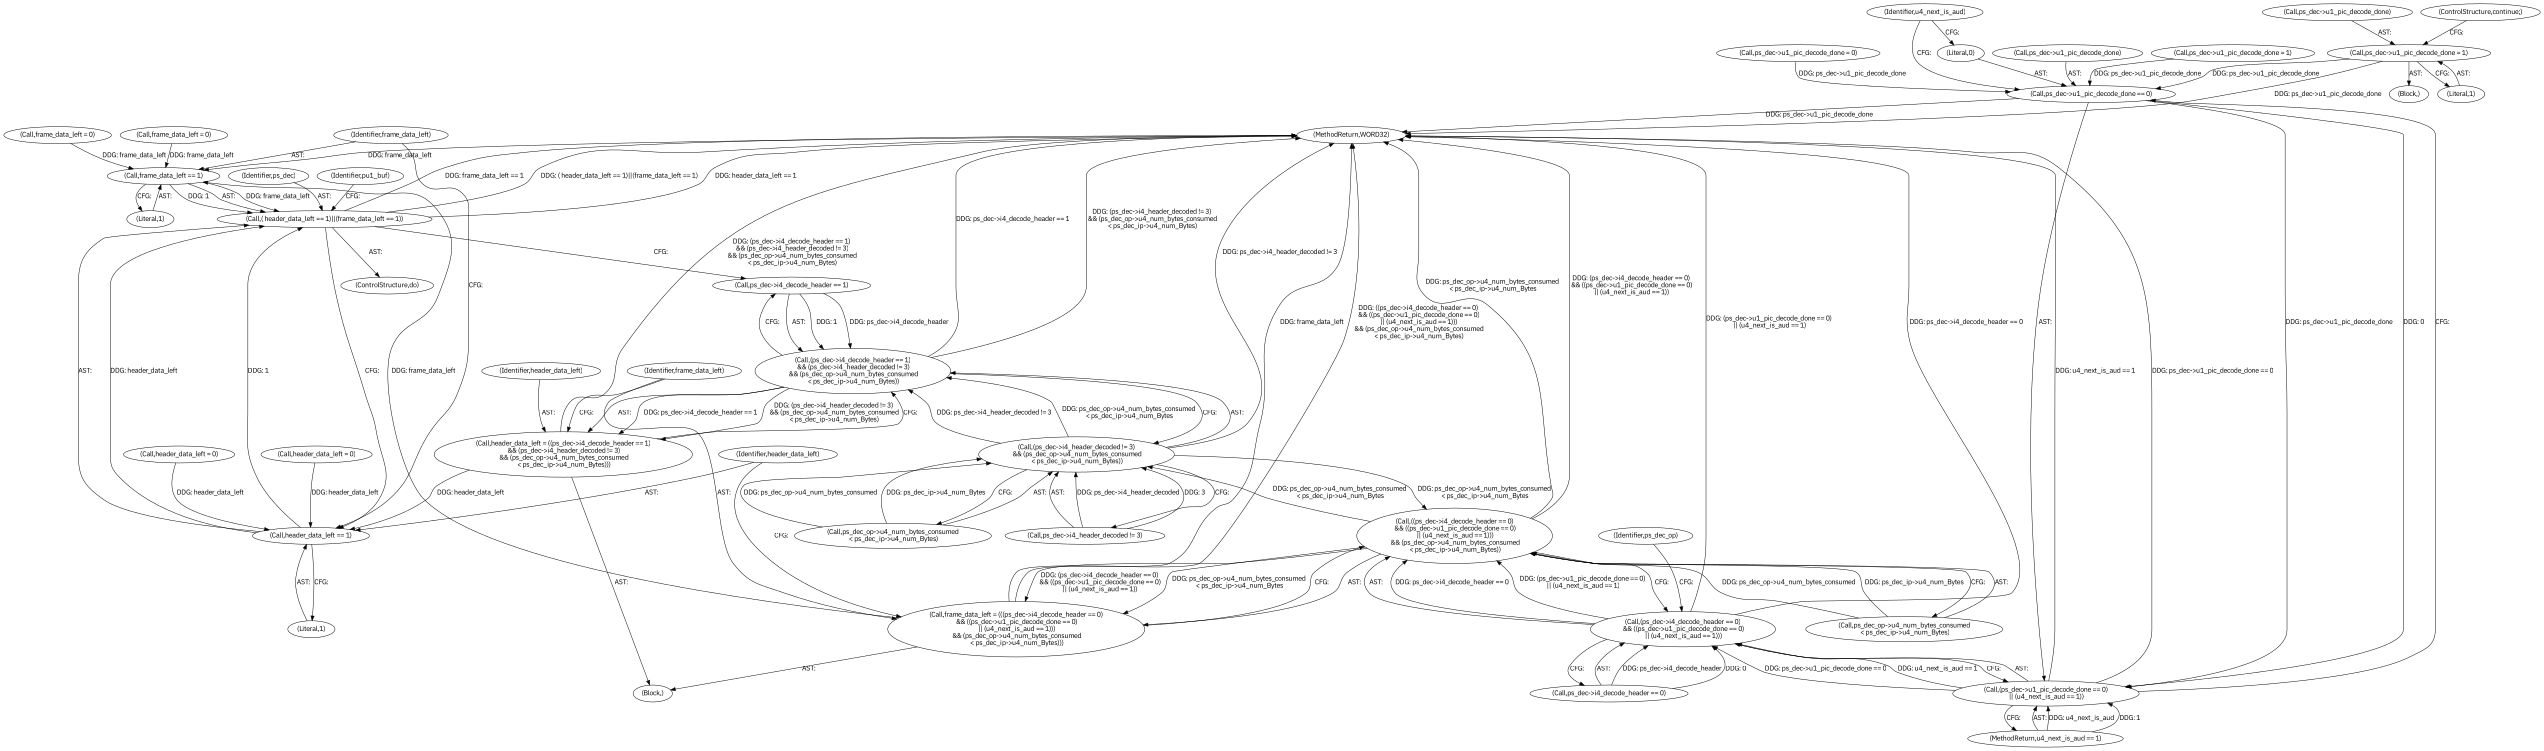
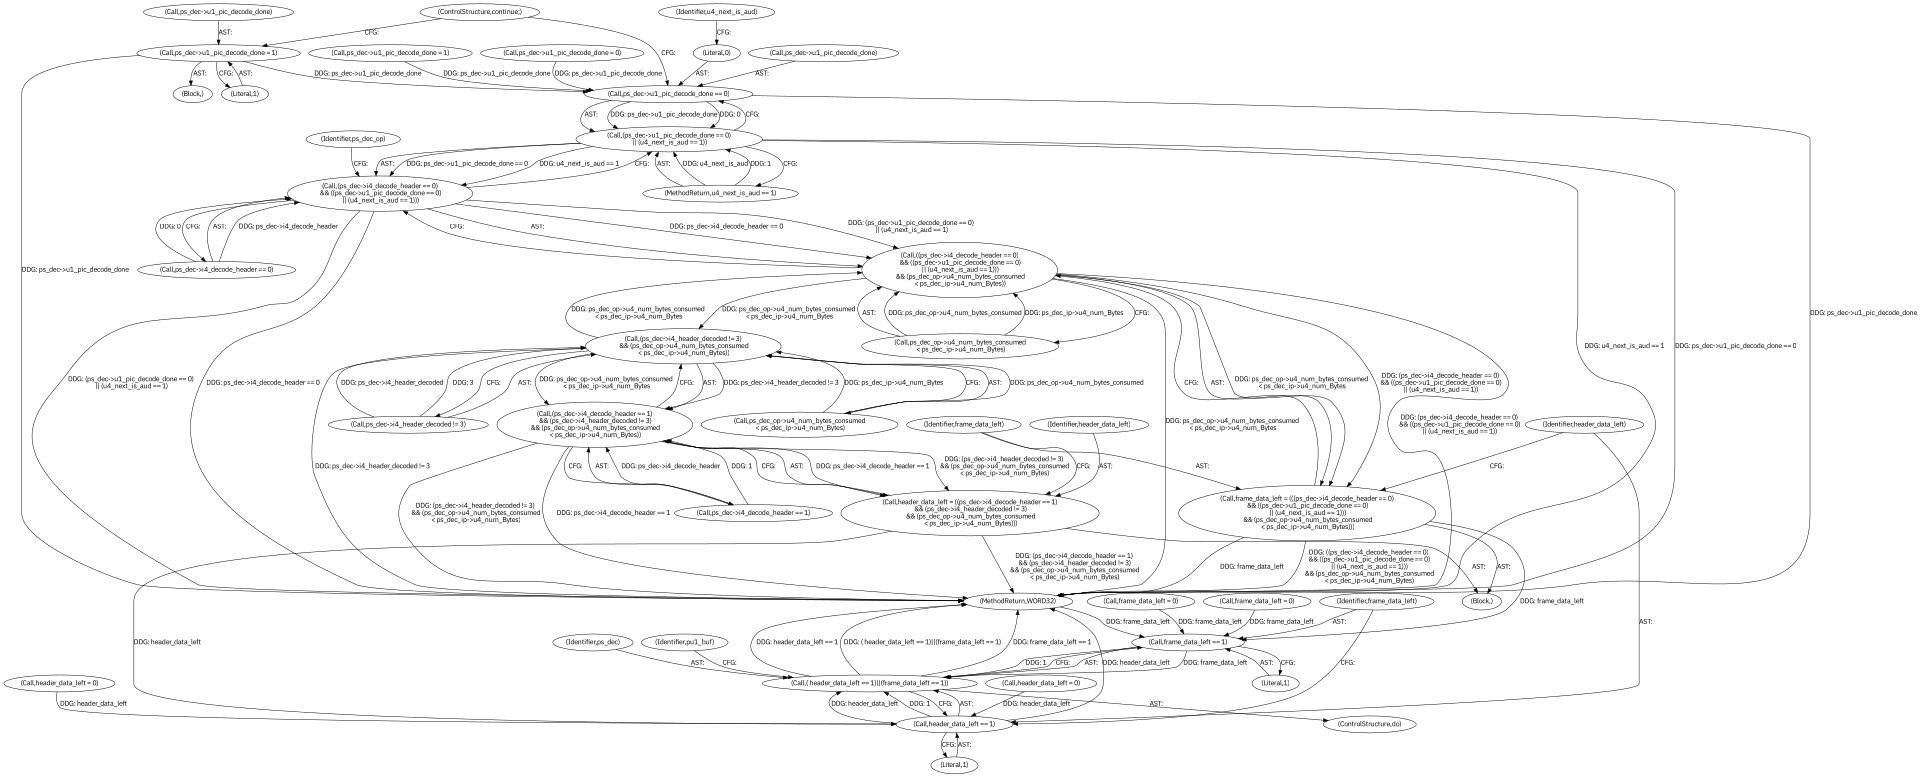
(1943, 76) -> (610, 30)
(558, 252) -> (1050, 664)
none -> (1102, 689)
